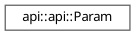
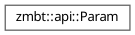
(68, 18) -> (68, 18)
